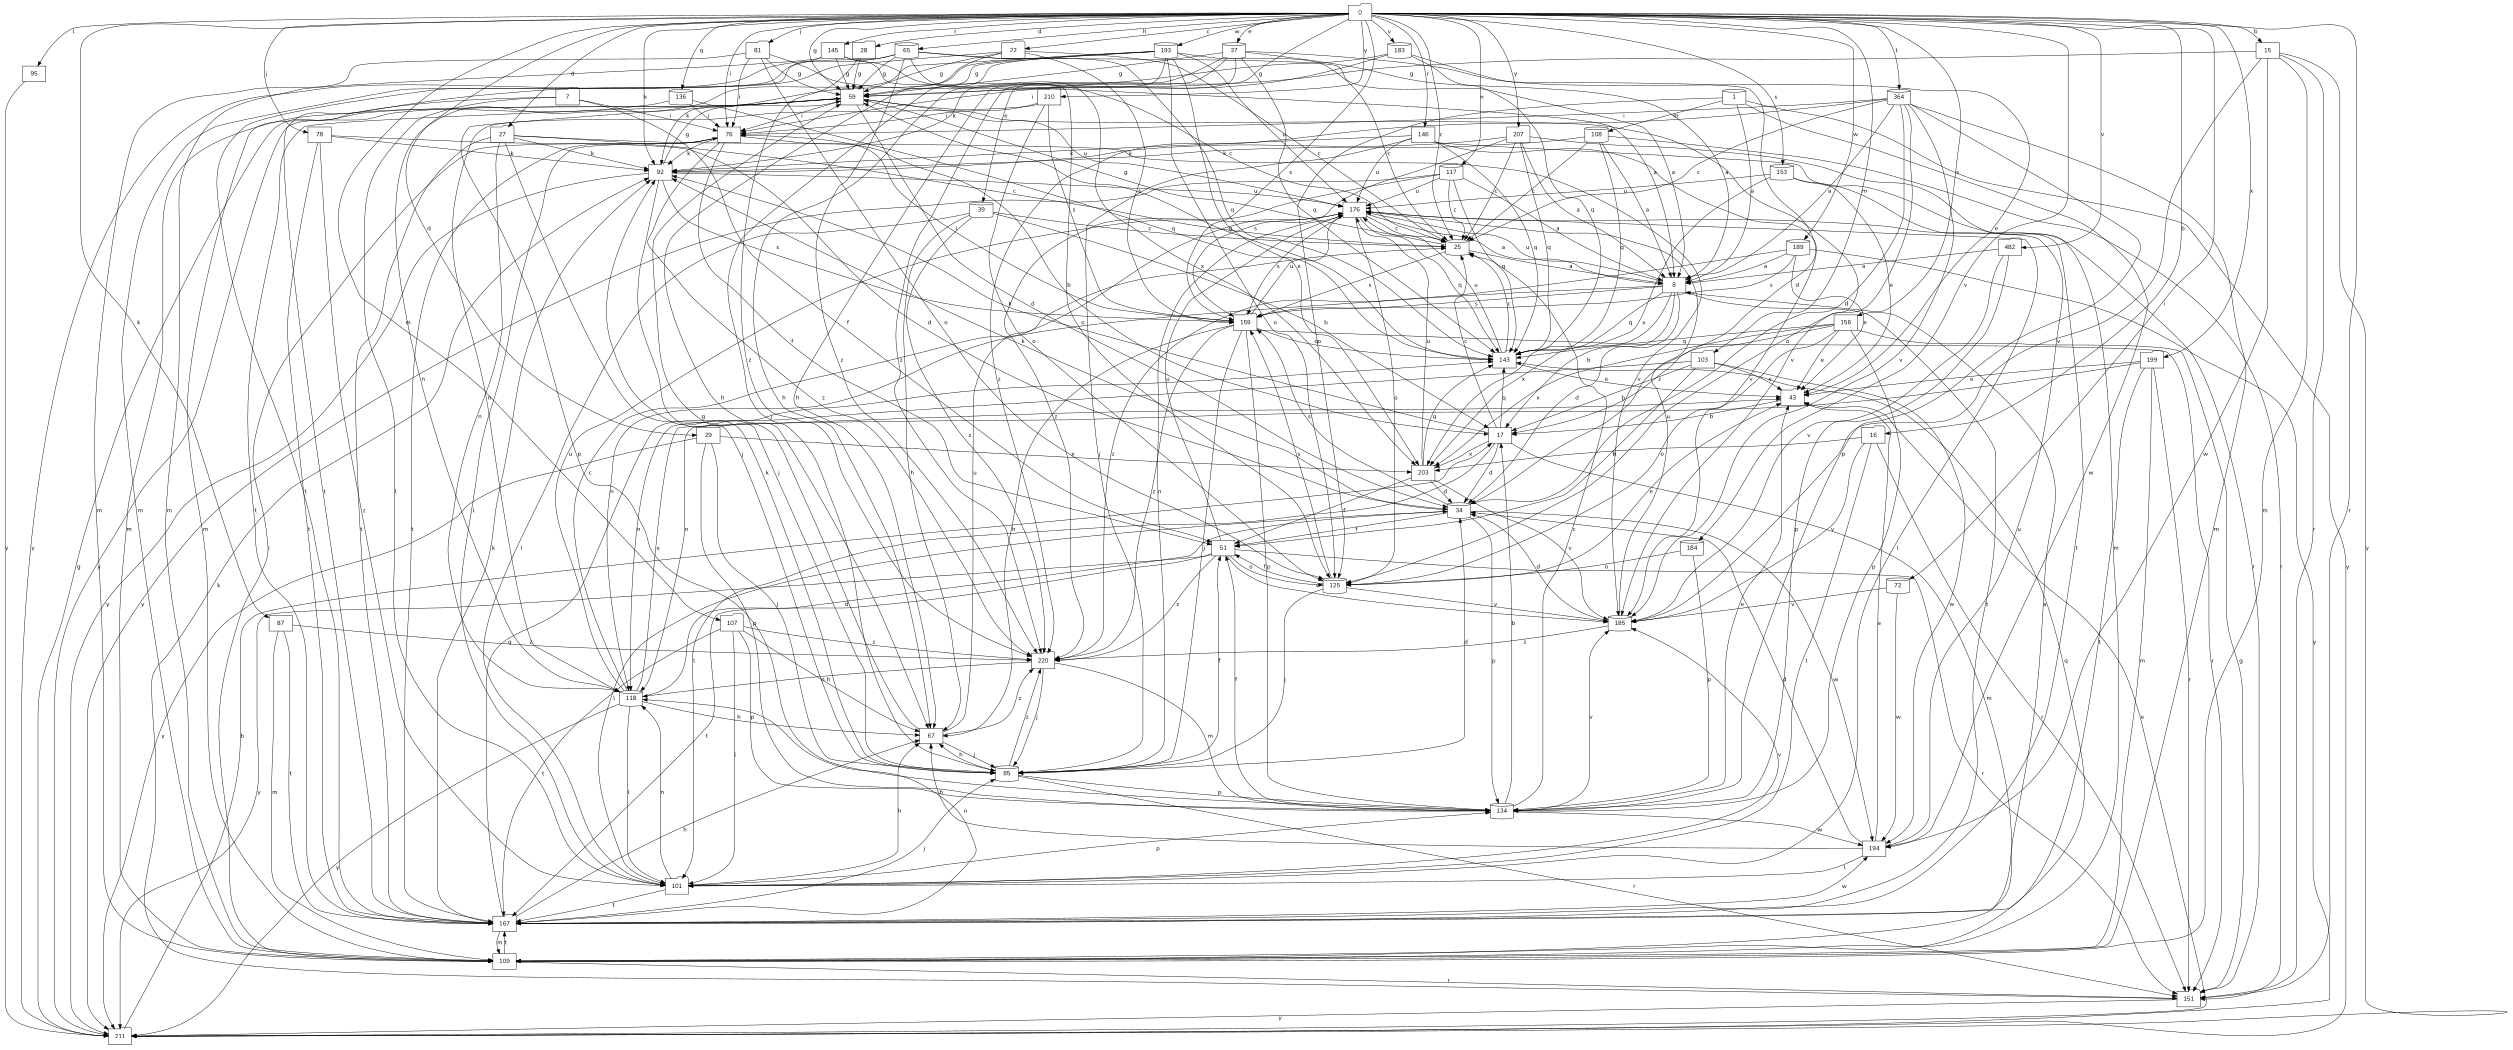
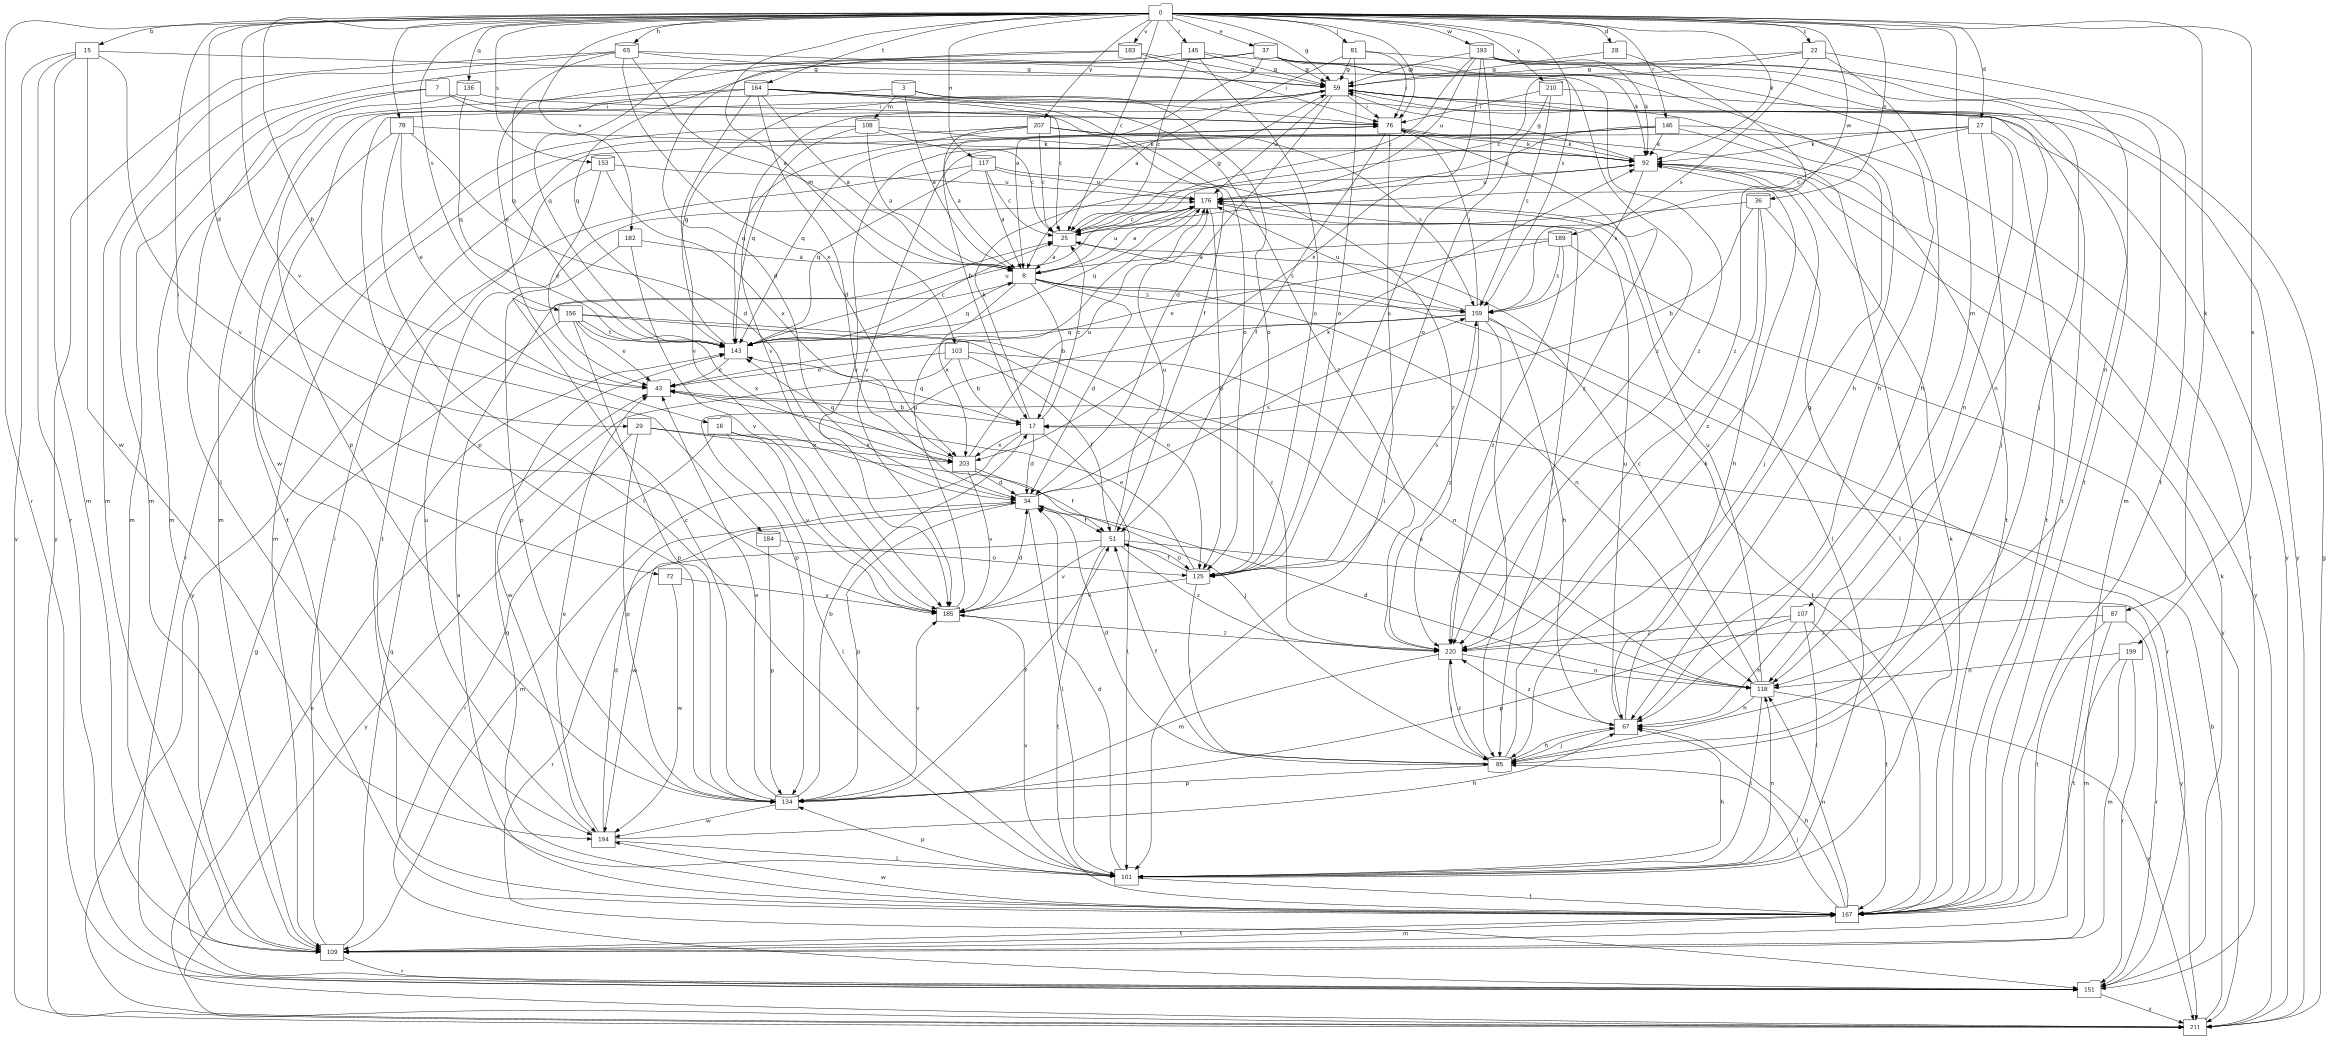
(34, 74) -> none
(1049, 97) -> (1551, 88)
(1734, 97) -> (904, 88)
(1899, 97) -> (756, 88)
(981, 210) -> (1758, 201)
(2010, 248) -> (630, 238)
(1292, 250) -> none
(1684, 341) -> (610, 332)
(1671, 366) -> (1086, 374)
(1974, 376) -> (457, 306)
(1160, 492) -> (1553, 483)
(364, 511) -> (644, 501)
(1898, 586) -> (670, 577)
none -> (1091, 685)
(1596, 886) -> (2155, 805)
